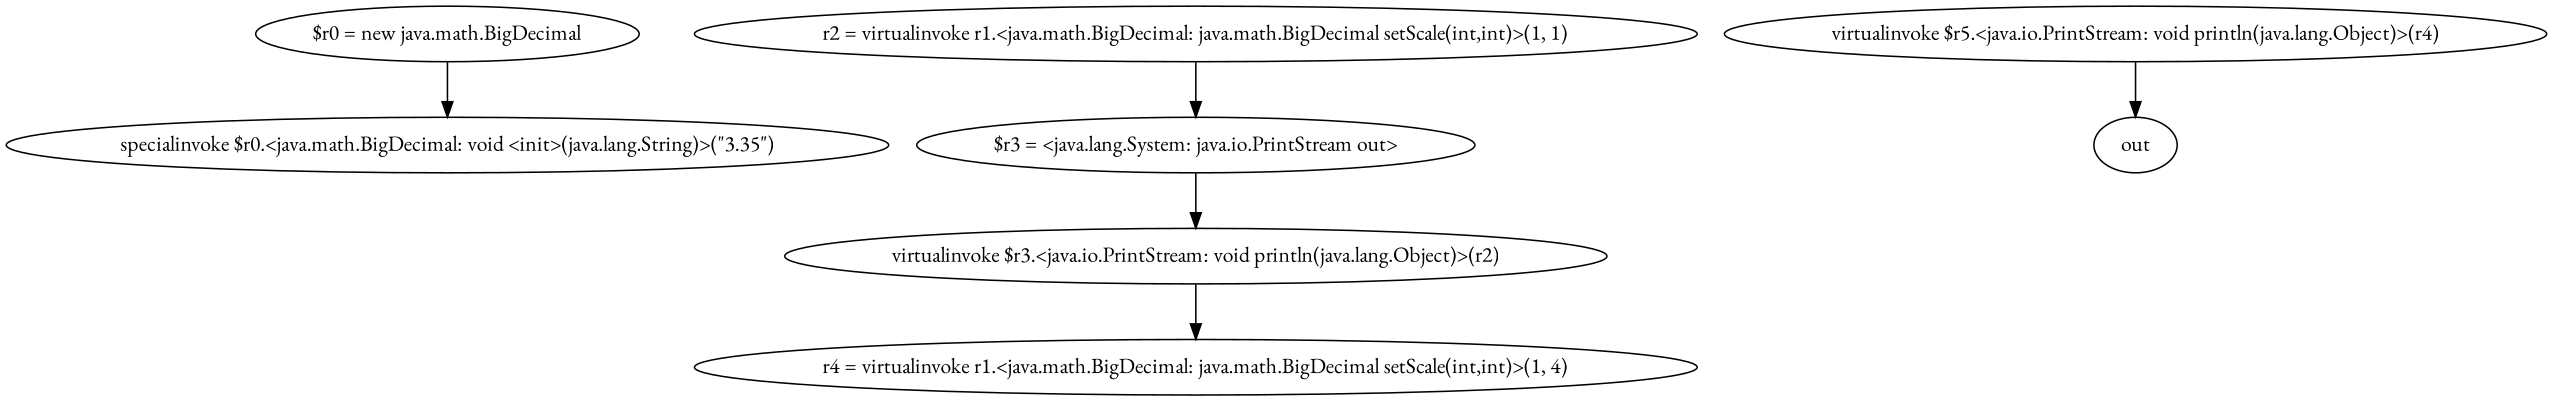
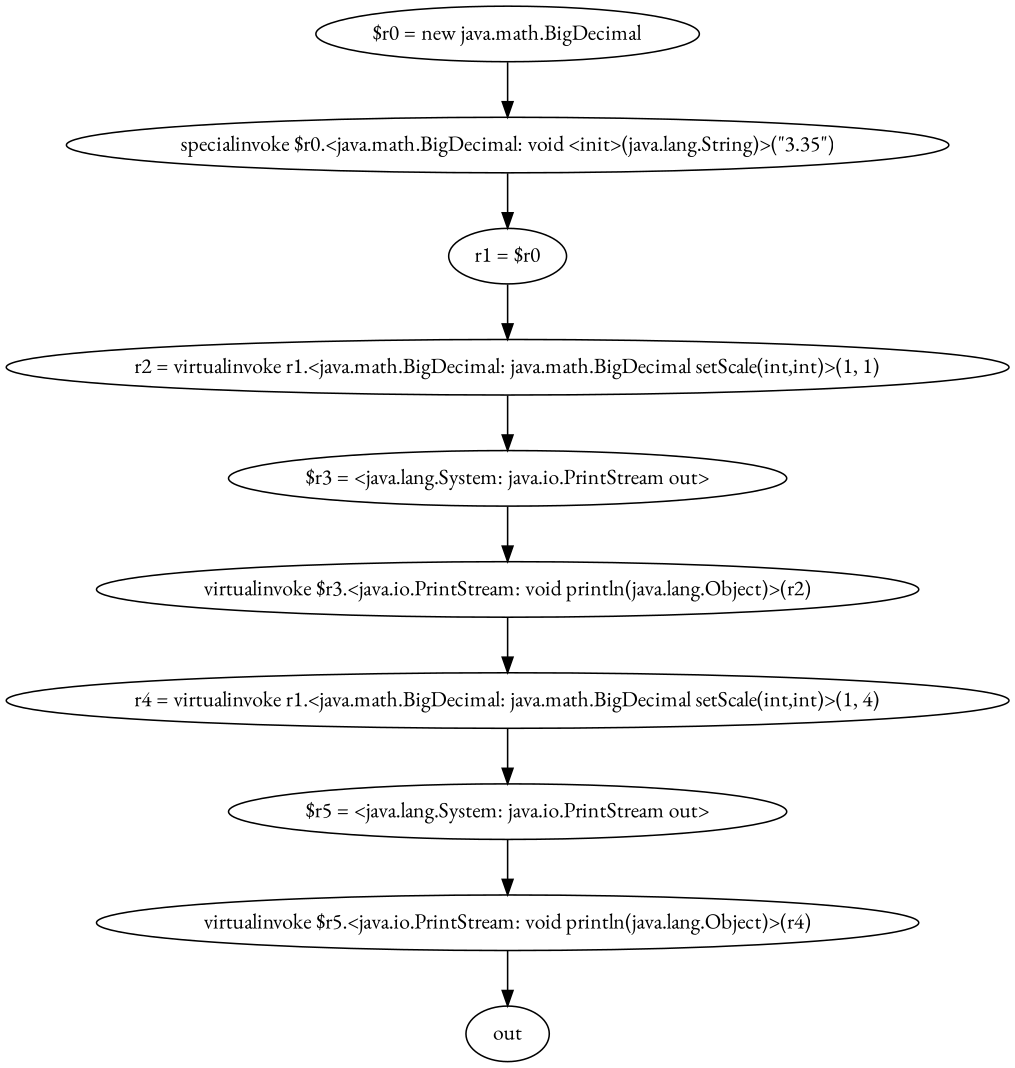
none -> (508, 256)
none -> (508, 812)
